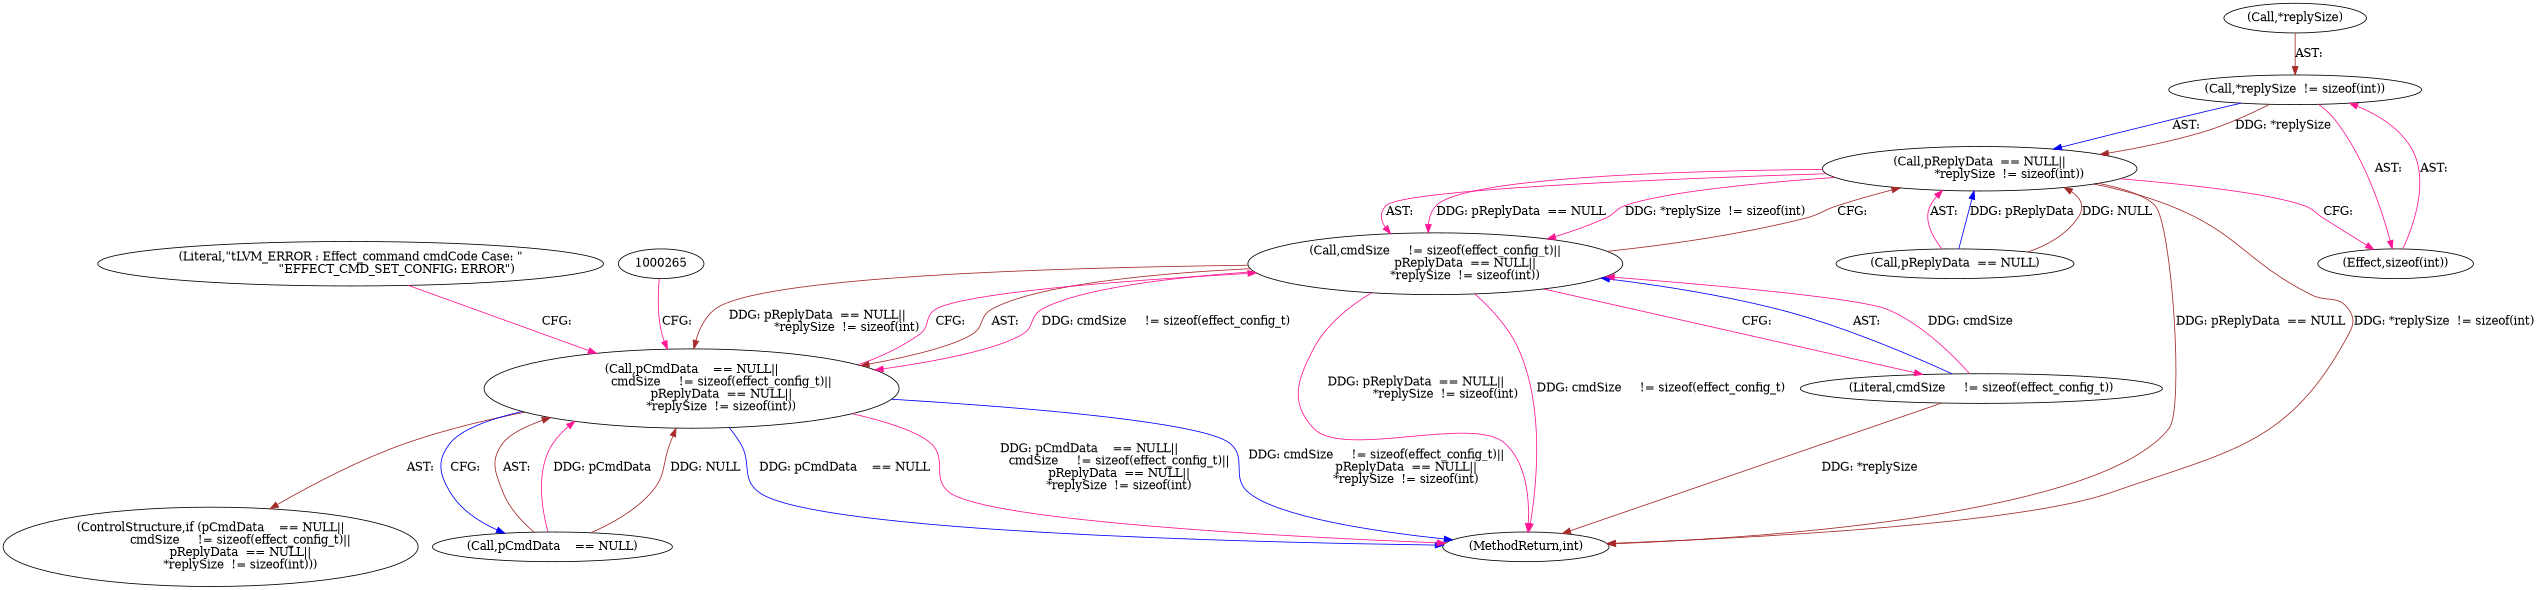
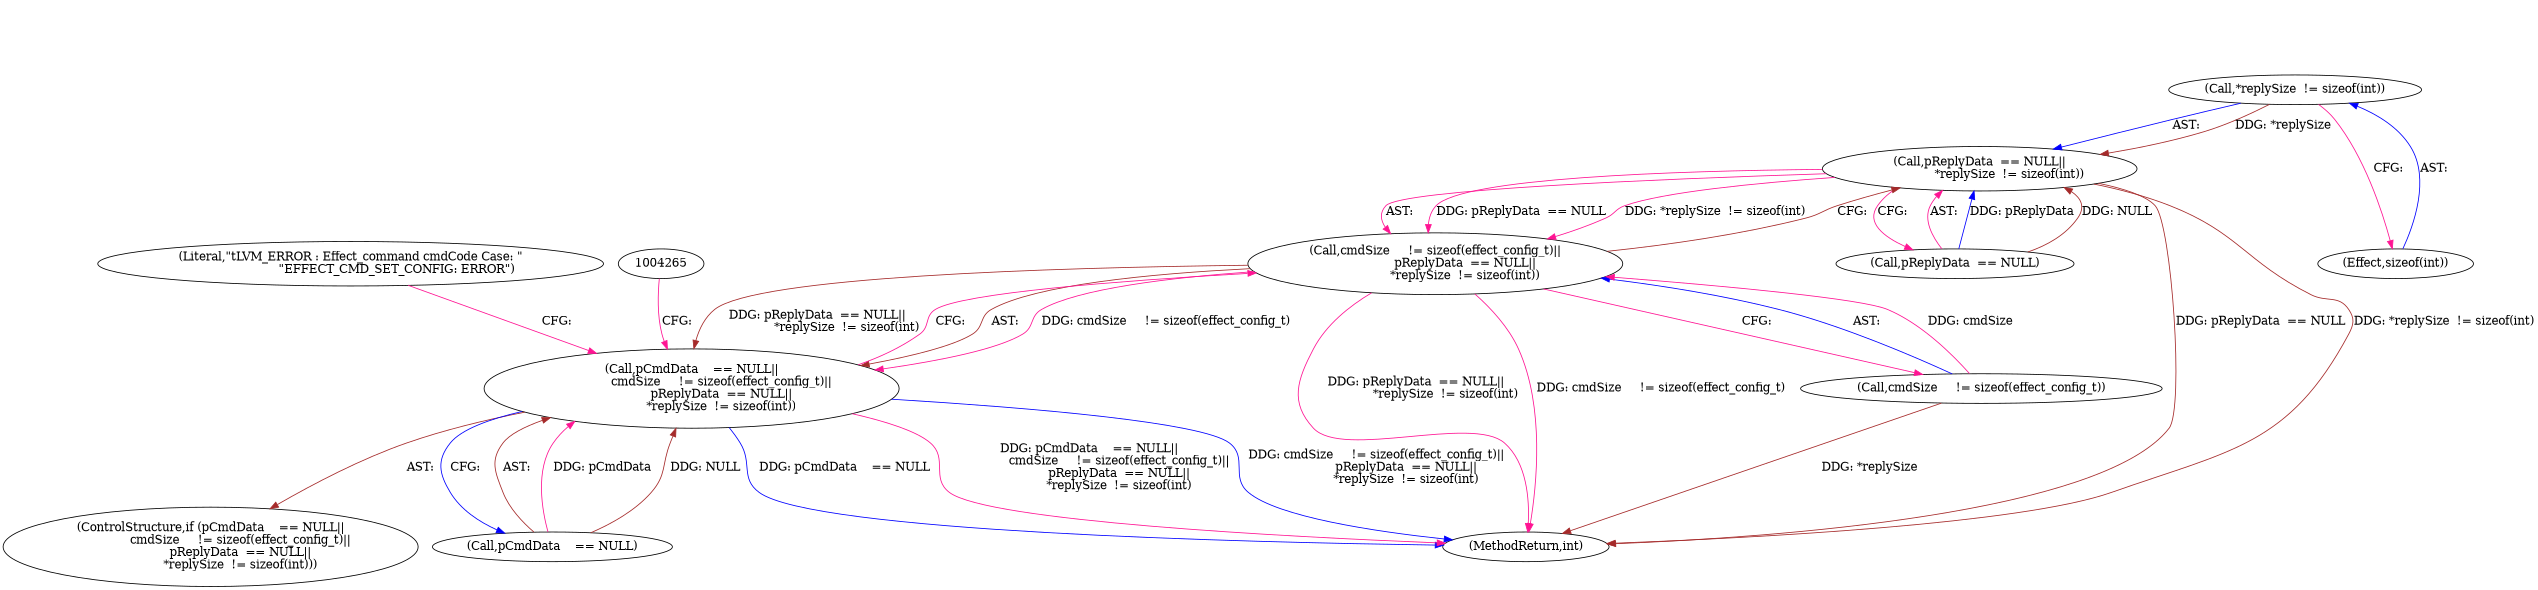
(2295, 18) -> none
(2417, 165) -> (2417, 165)
(2390, 169) -> (2390, 169)
(2250, 193) -> (1874, 220)
(661, 264) -> (661, 264)
(1981, 389) -> (1981, 389)
